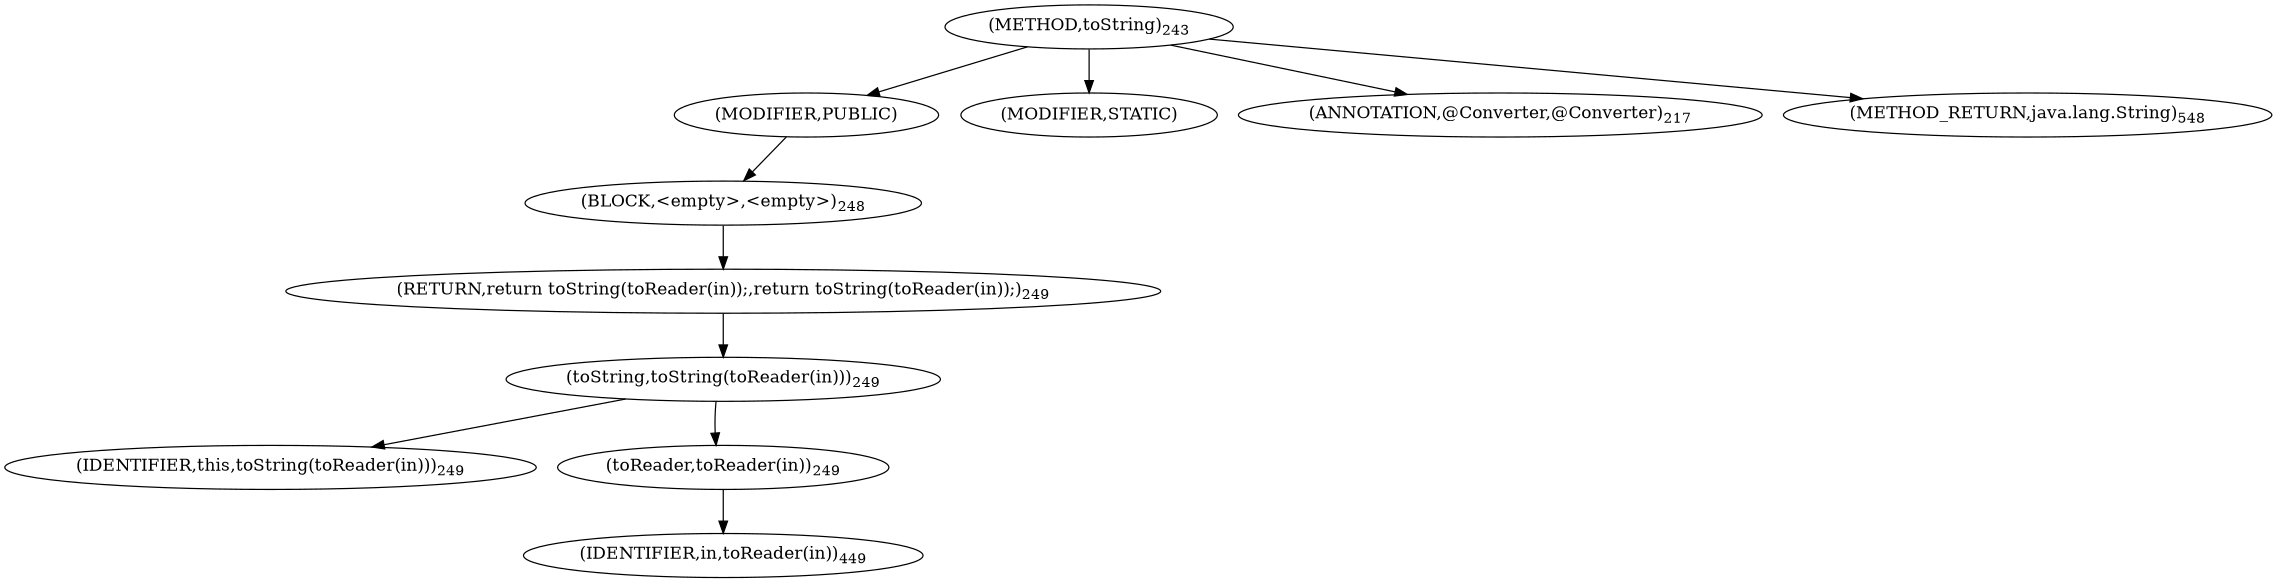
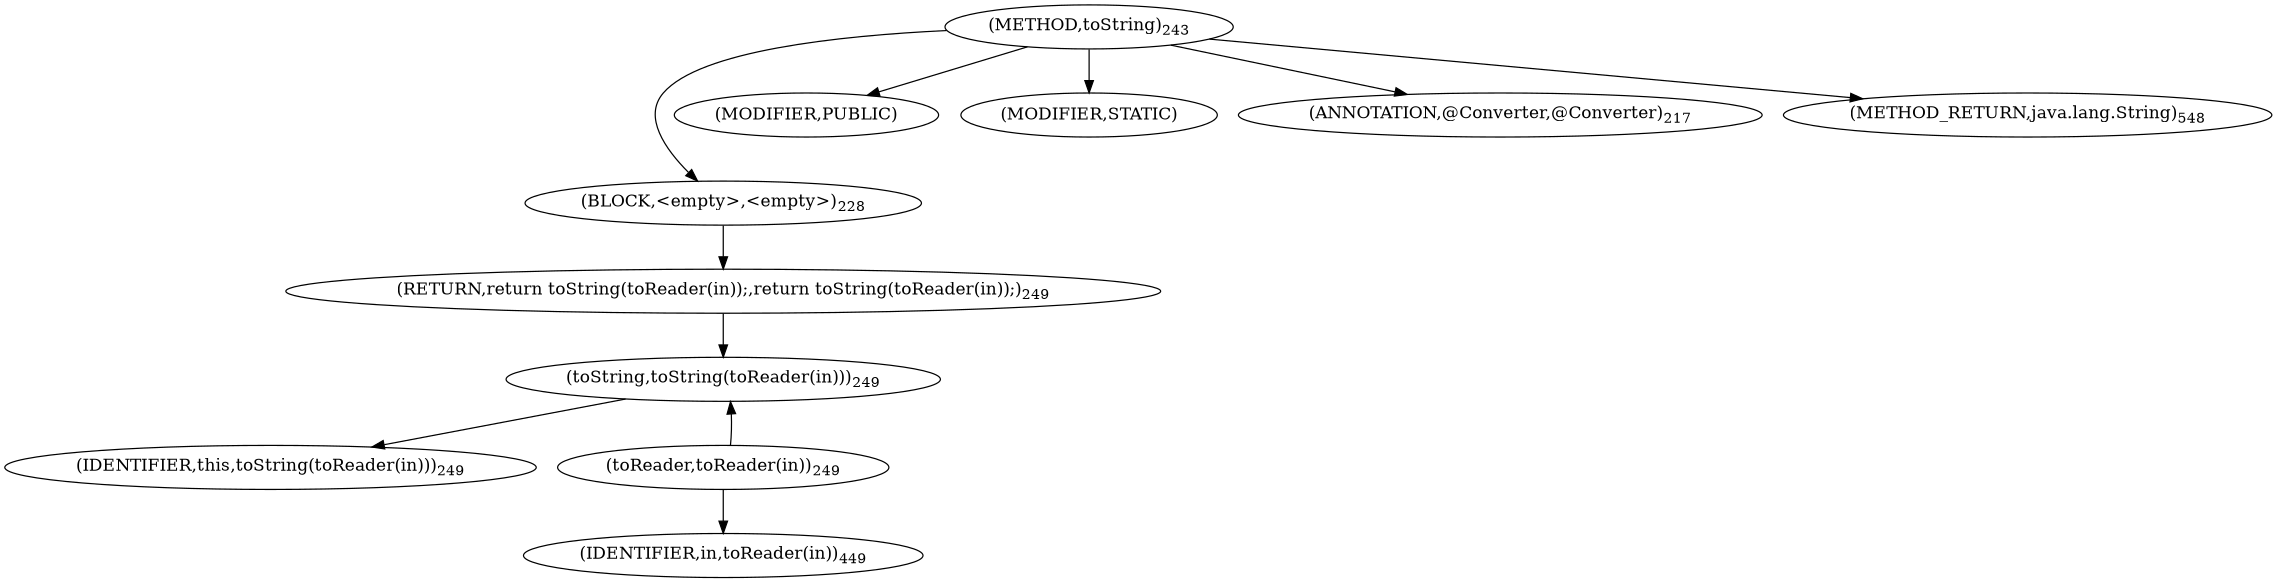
(769, 154) -> (755, 53)
(852, 201) -> (852, 201)
(715, 417) -> (731, 430)
